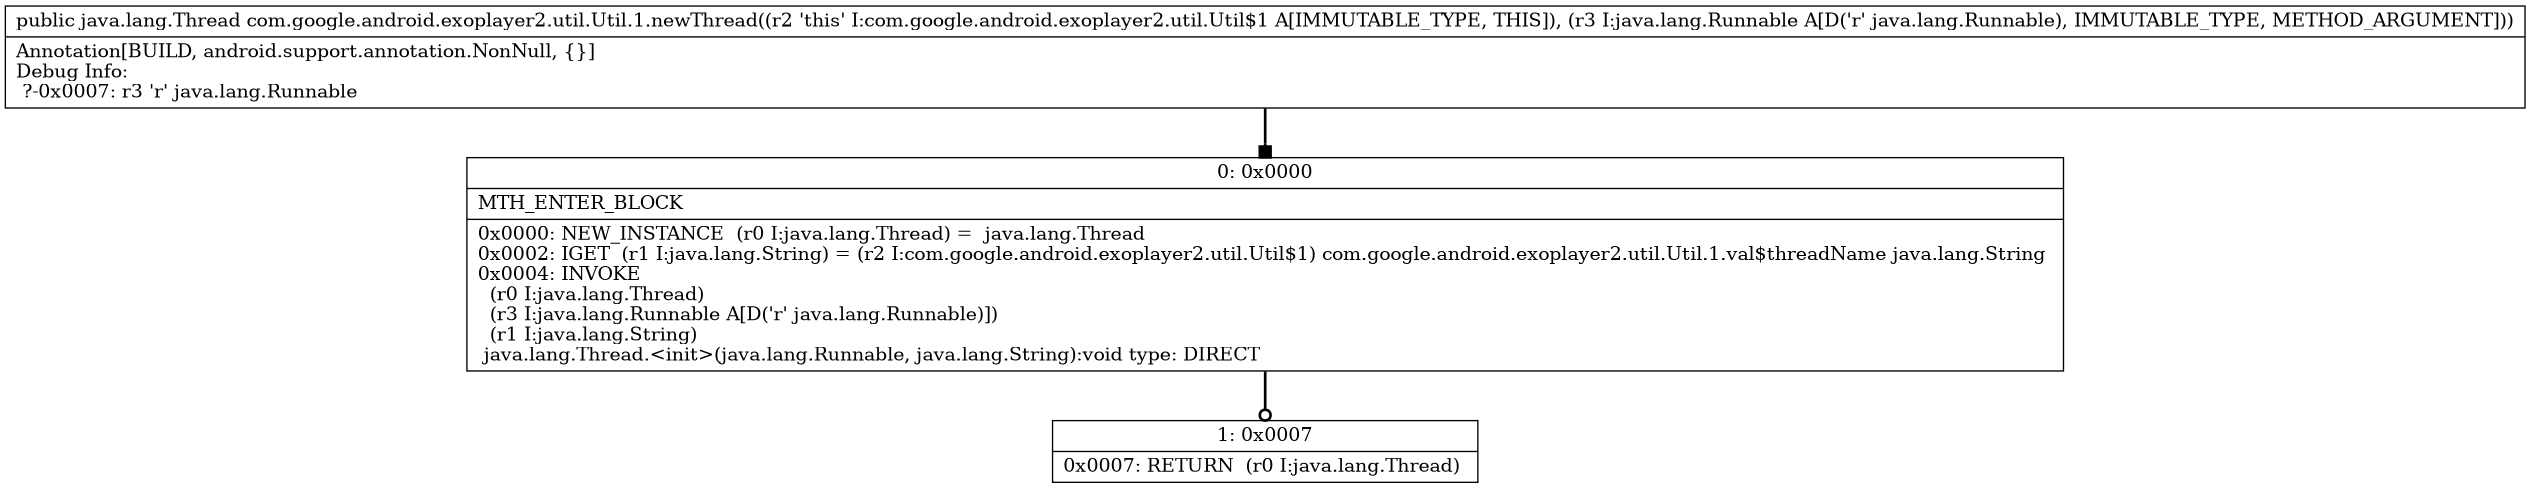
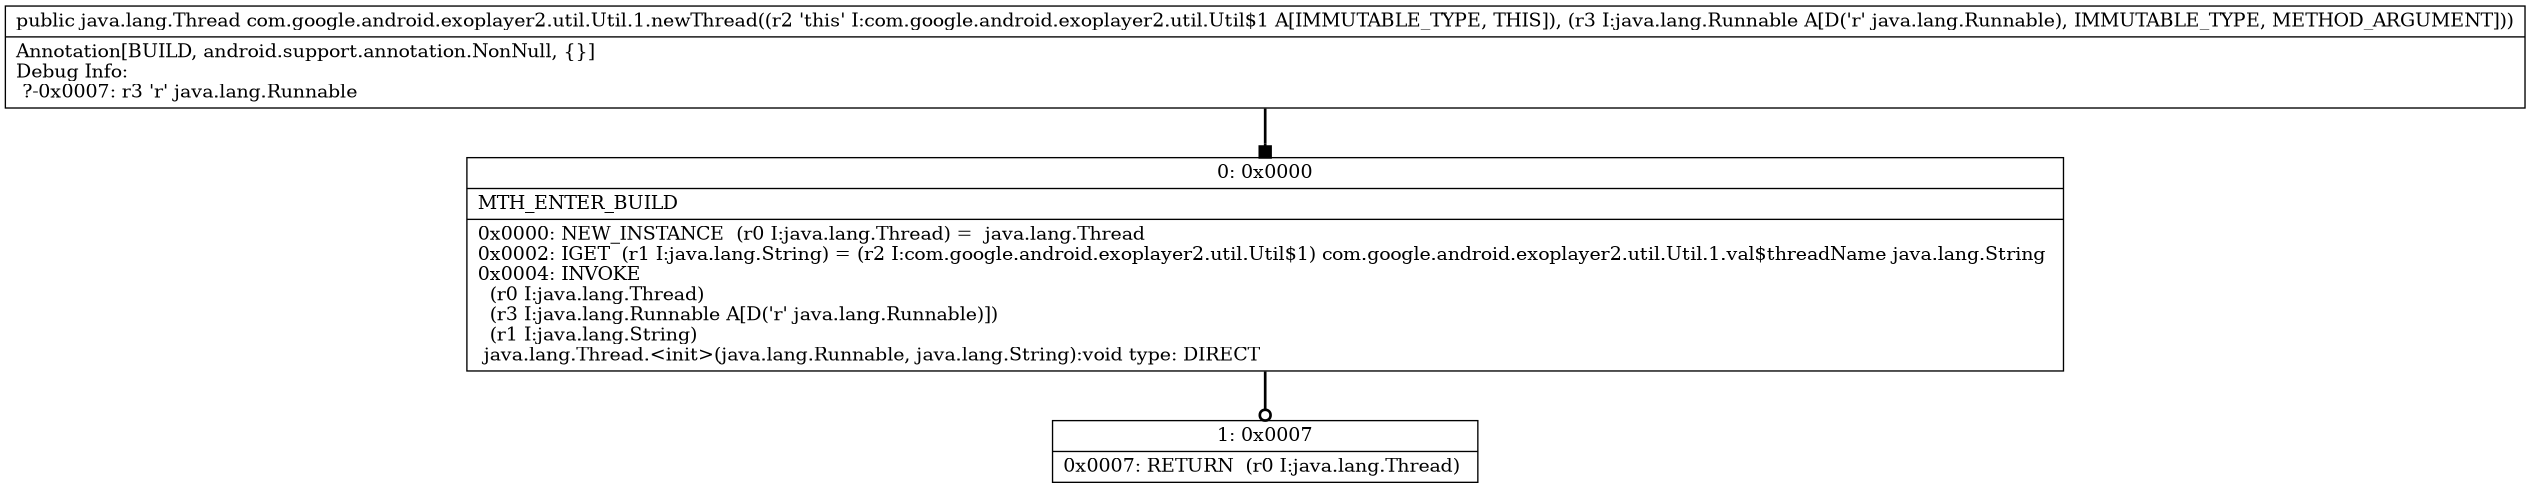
(581, 203) -> (578, 203)
